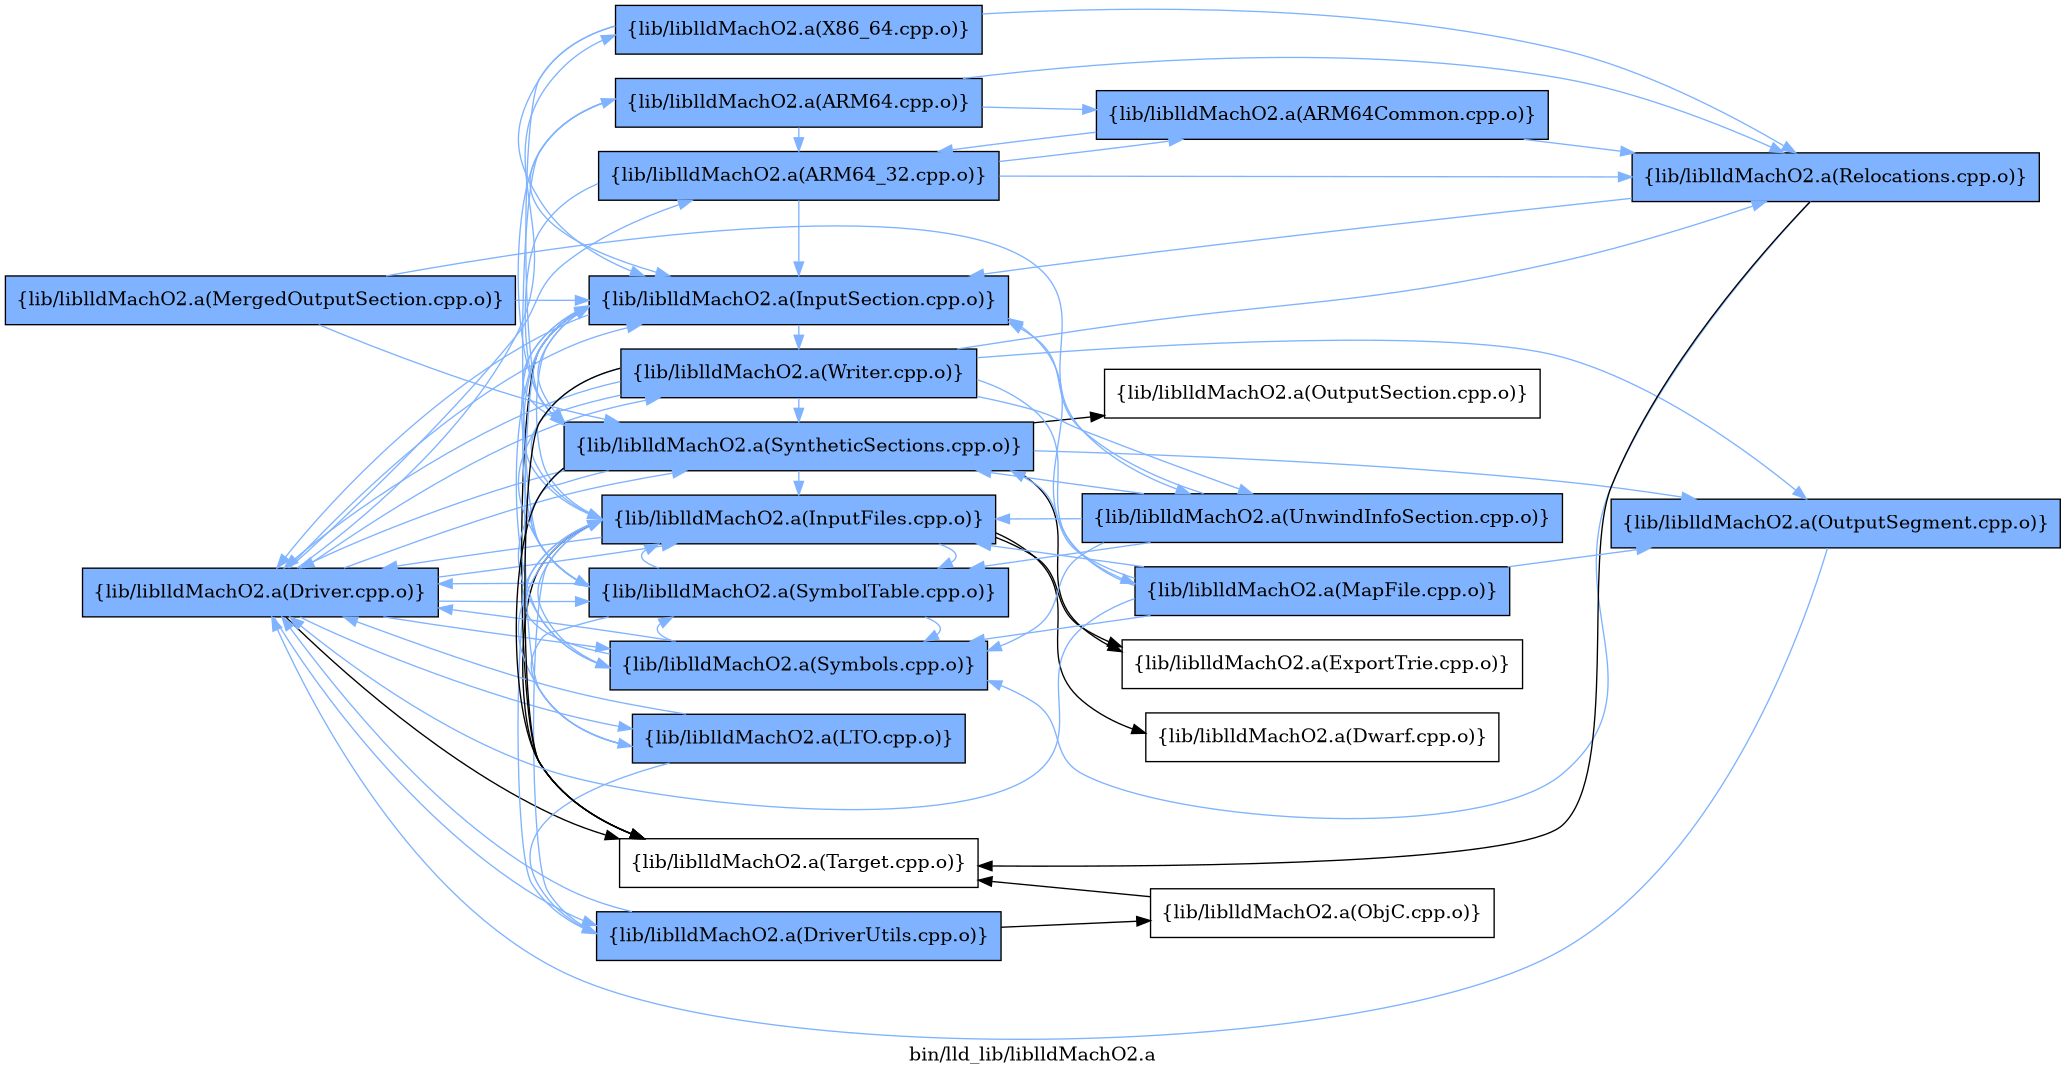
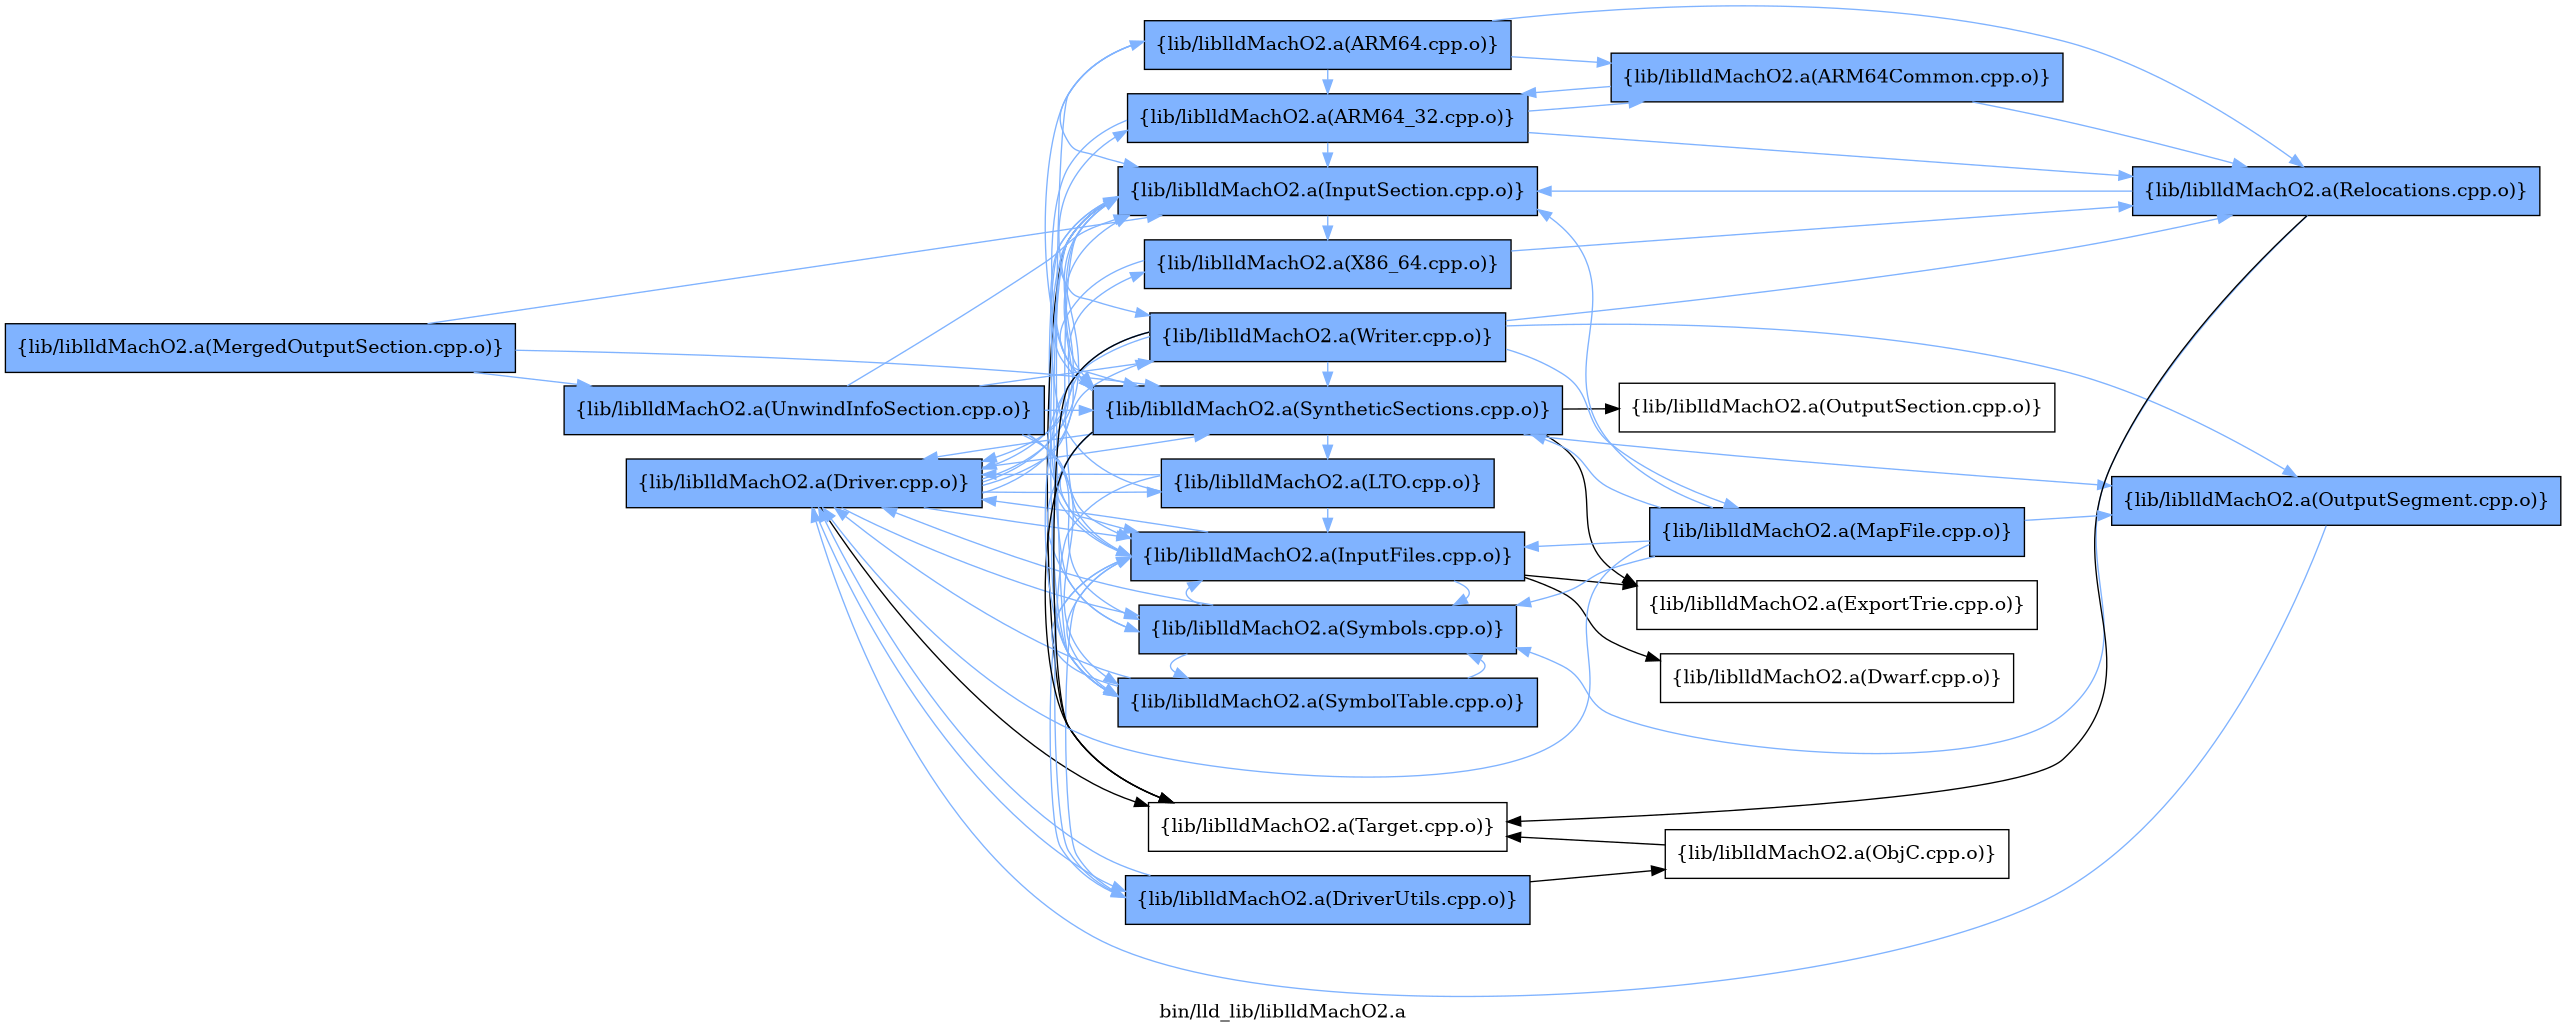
(519, 134) -> (1328, 221)
(1115, 443) -> (1019, 380)
(507, 602) -> none
(533, 677) -> (1328, 440)
(523, 684) -> none
